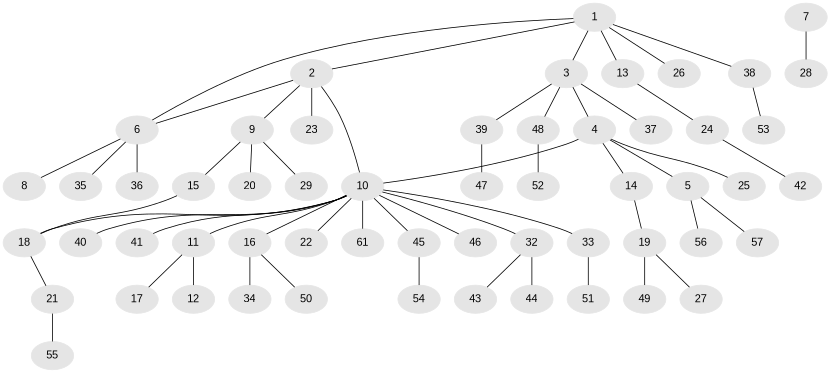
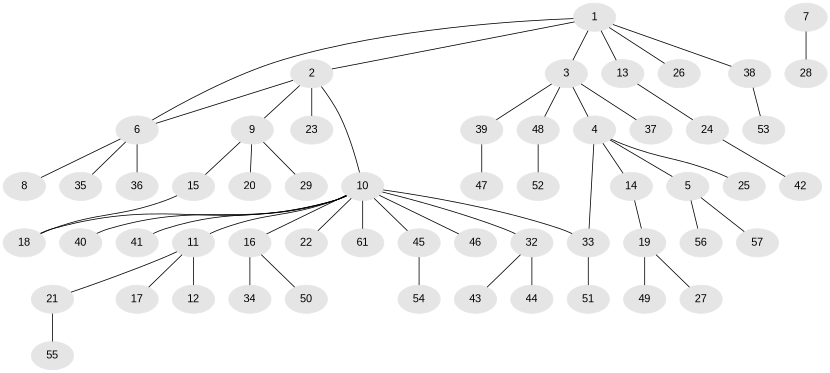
(487, 165) -> (591, 186)
(38, 271) -> (124, 273)
